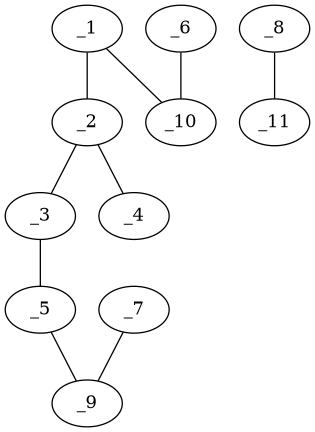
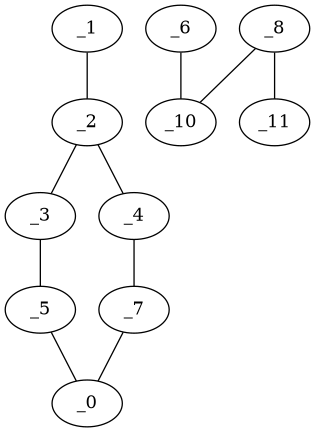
(134, 75) -> (228, 75)
none -> (134, 263)
(87, 403) -> (87, 403)
